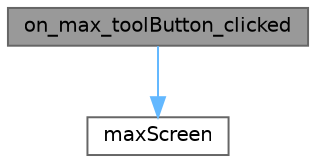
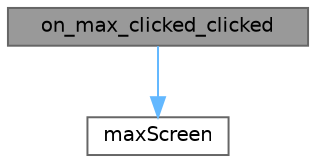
(158, 27) -> (158, 27)
